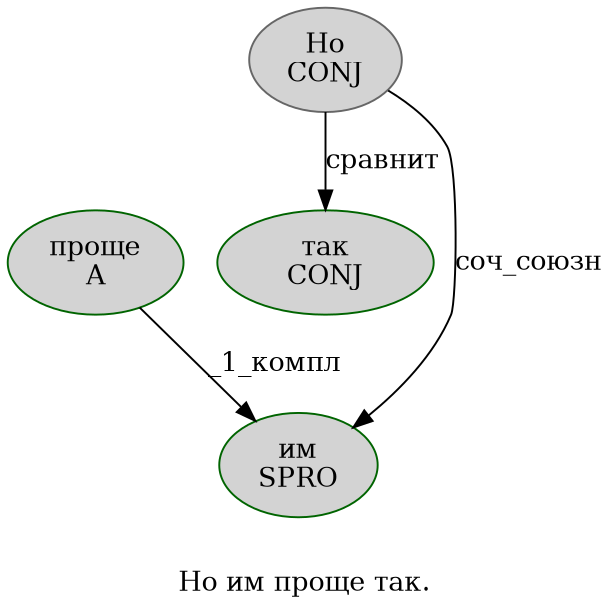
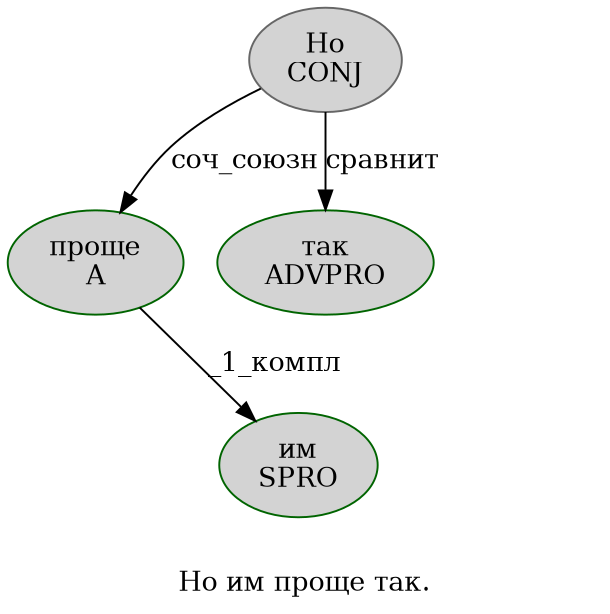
(455, 255) -> (188, 132)
(326, 262) -> (326, 262)
